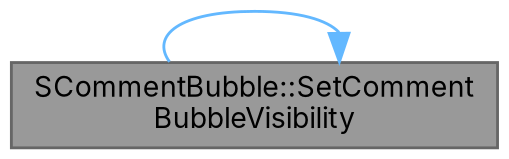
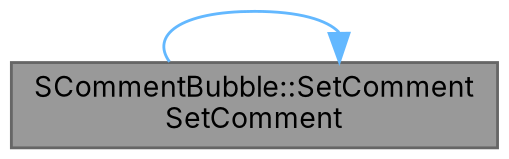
(254, 105) -> (254, 105)
